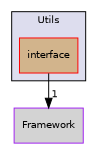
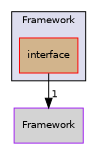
(49, 21) -> (49, 21)
